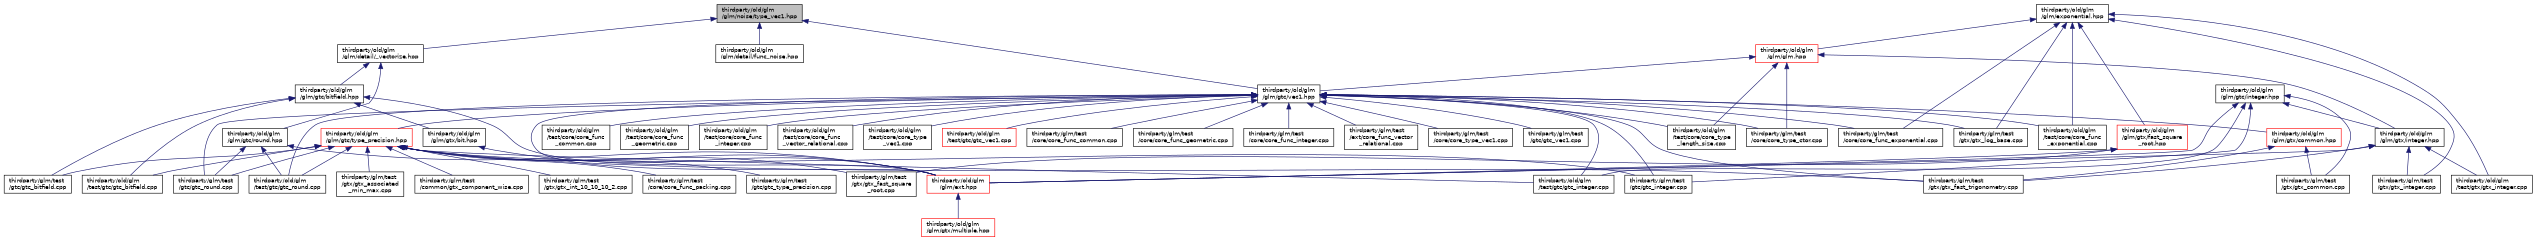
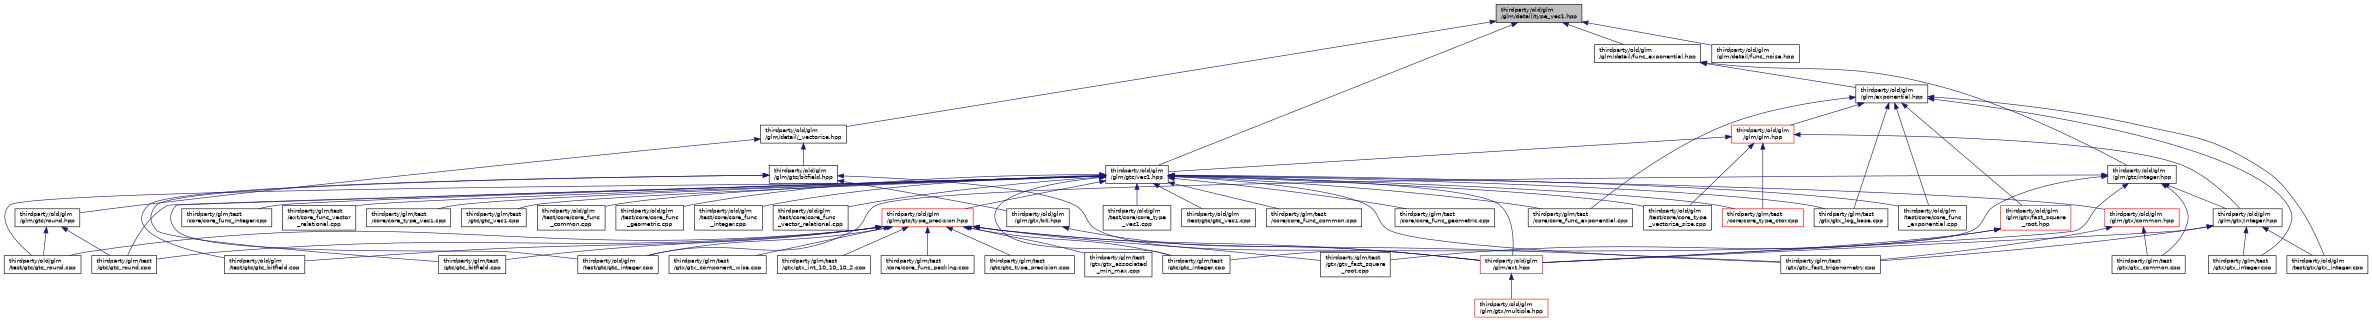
(760, 14) -> (1539, 14)
none -> (1648, 54)
(979, 137) -> (1219, 218)
(1702, 137) -> (1678, 218)
(1787, 137) -> (1763, 218)
(631, 154) -> none
(472, 184) -> (718, 265)
